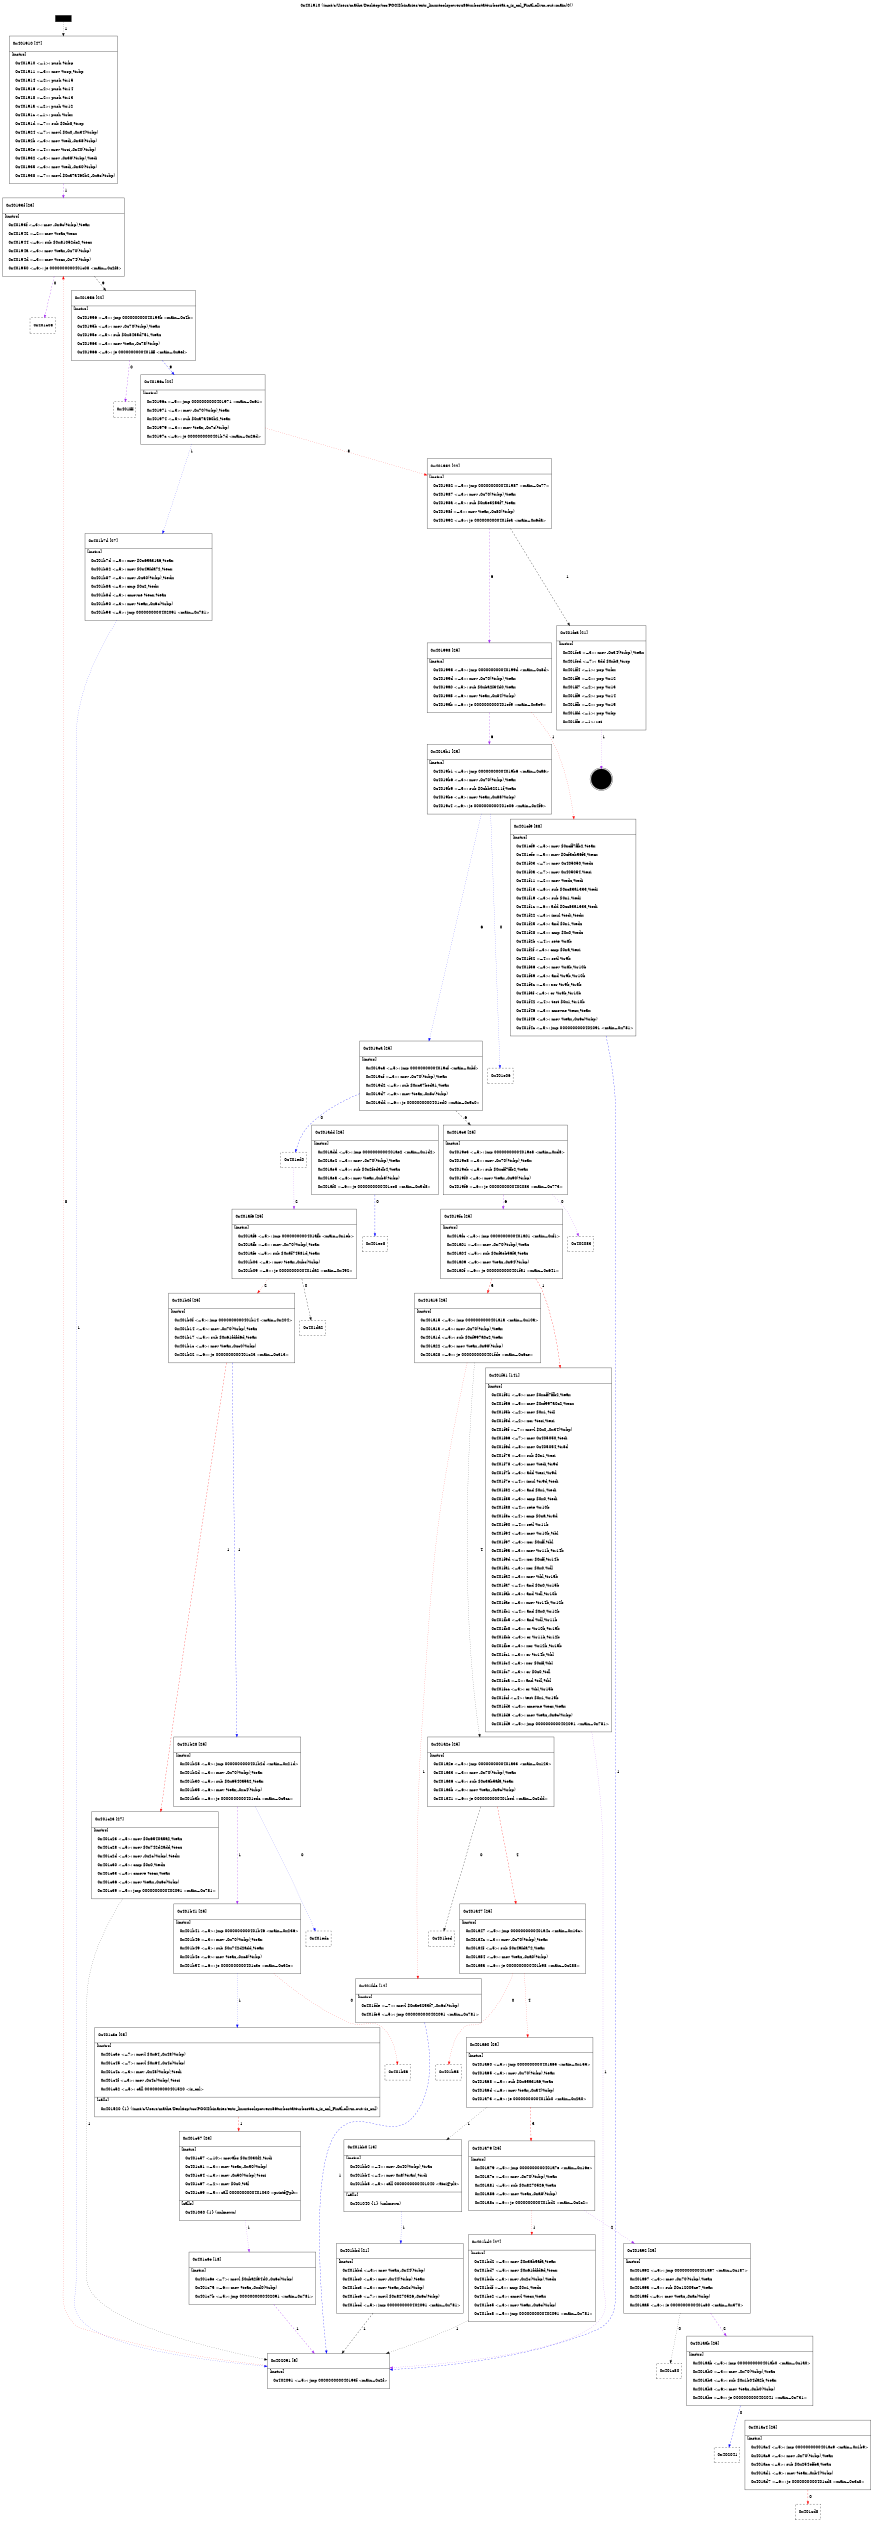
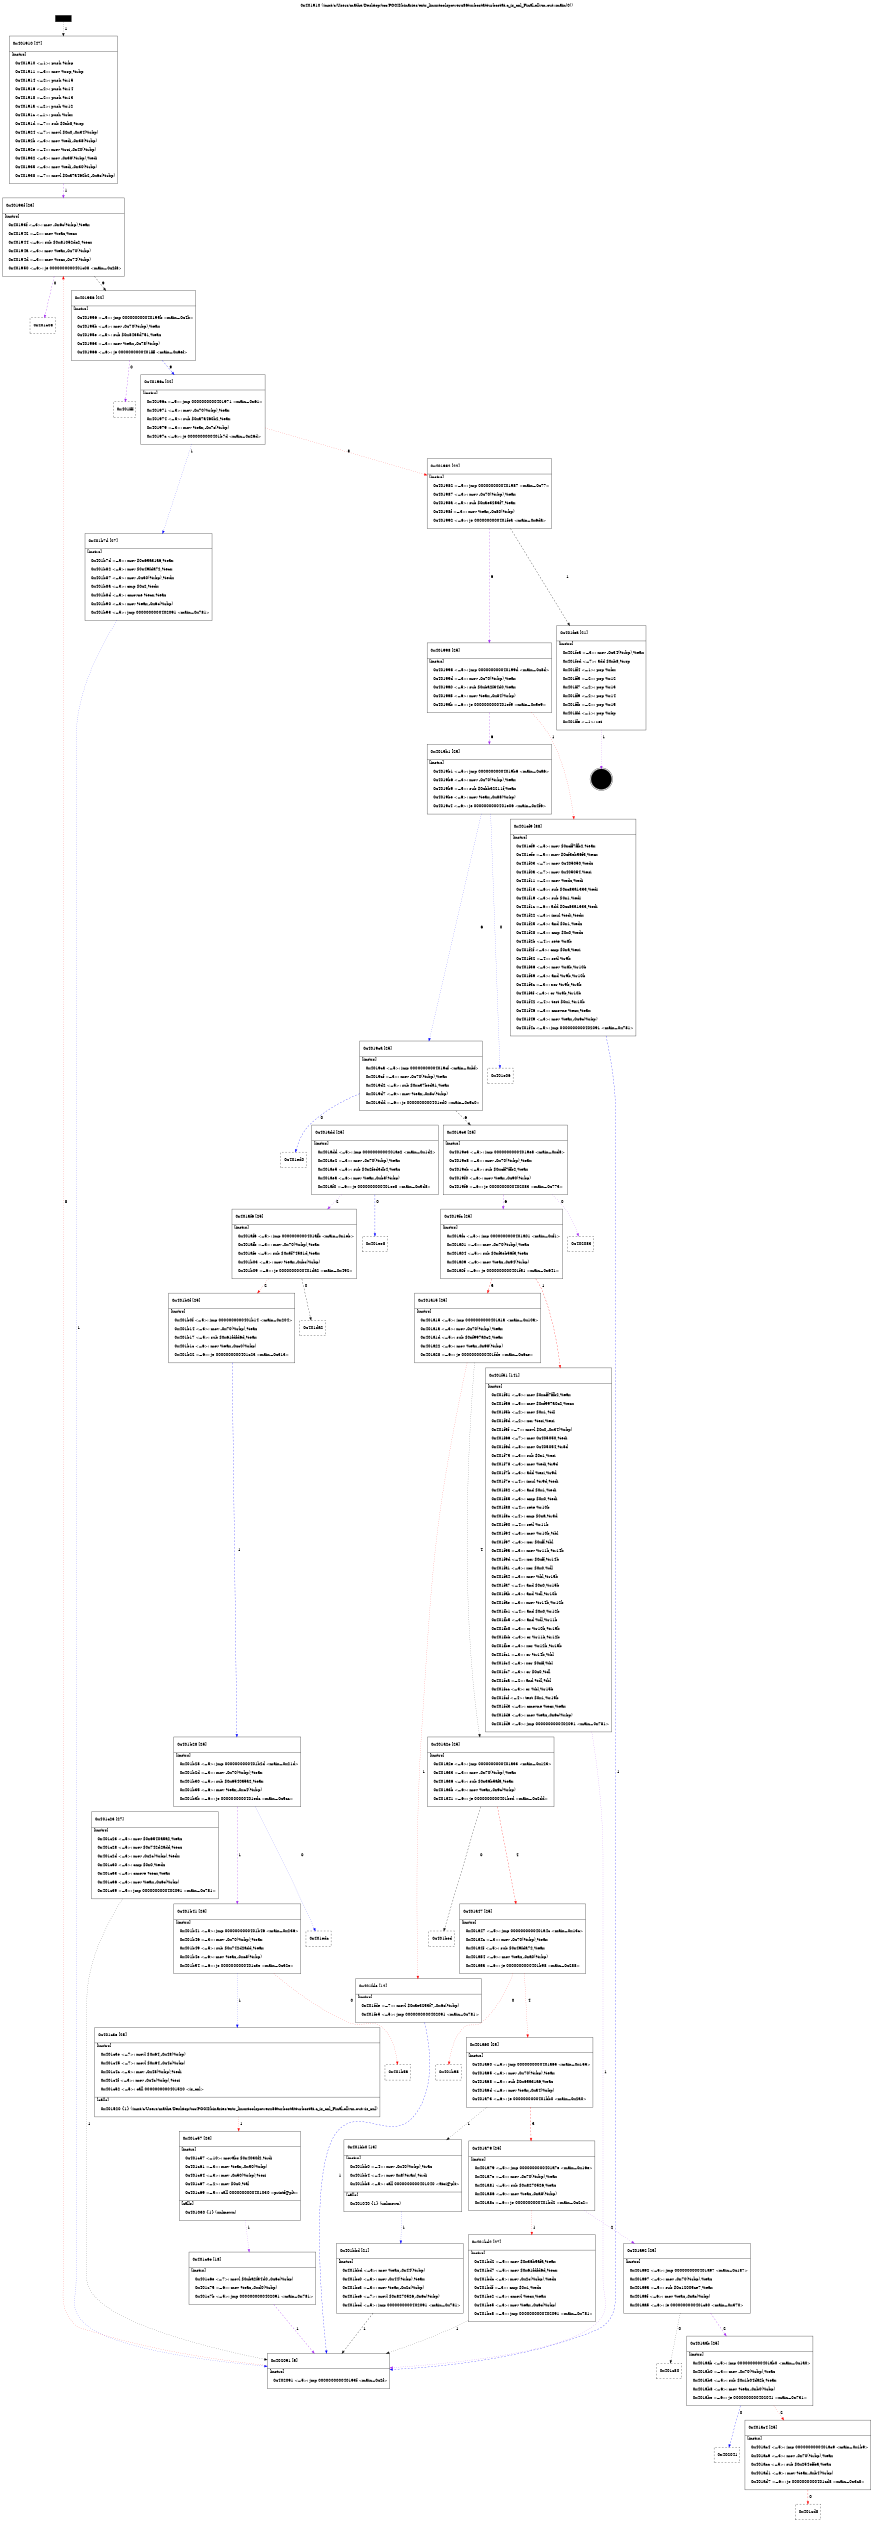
(294, 1187) -> (336, 1201)
(193, 1586) -> none
(239, 2123) -> (239, 2123)
none -> (778, 2412)
